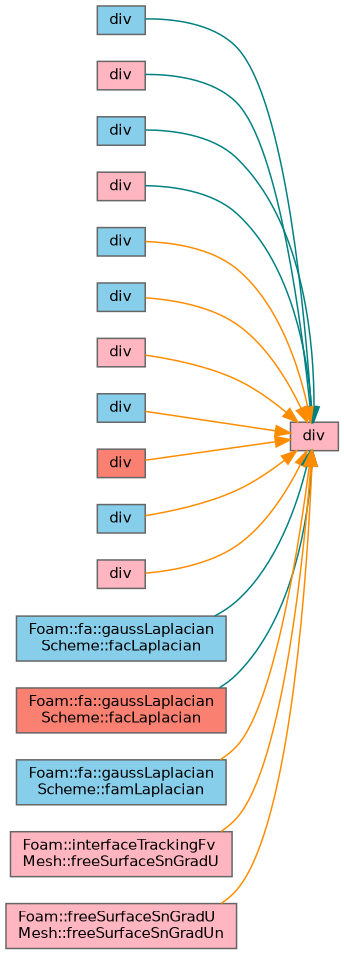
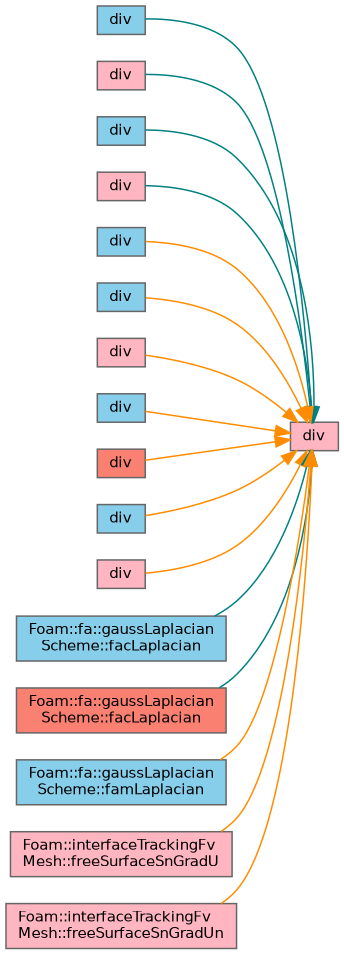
(121, 926) -> (121, 926)
